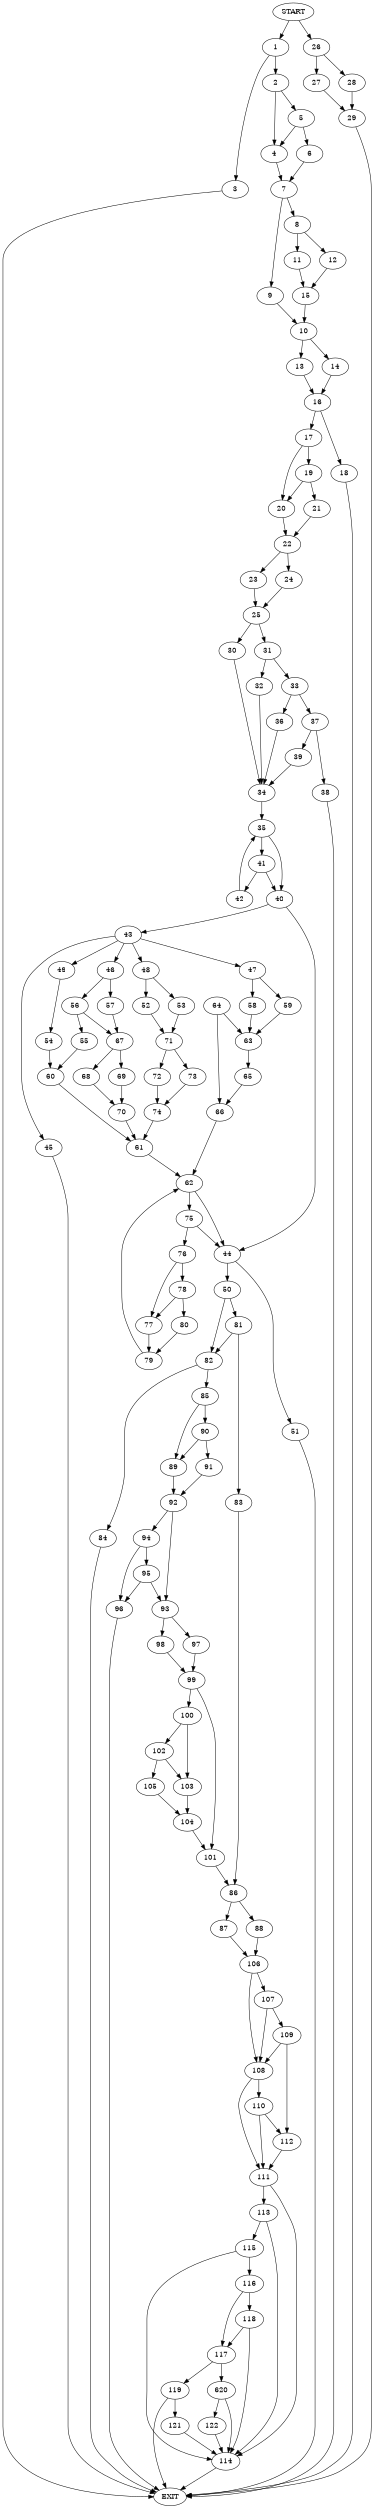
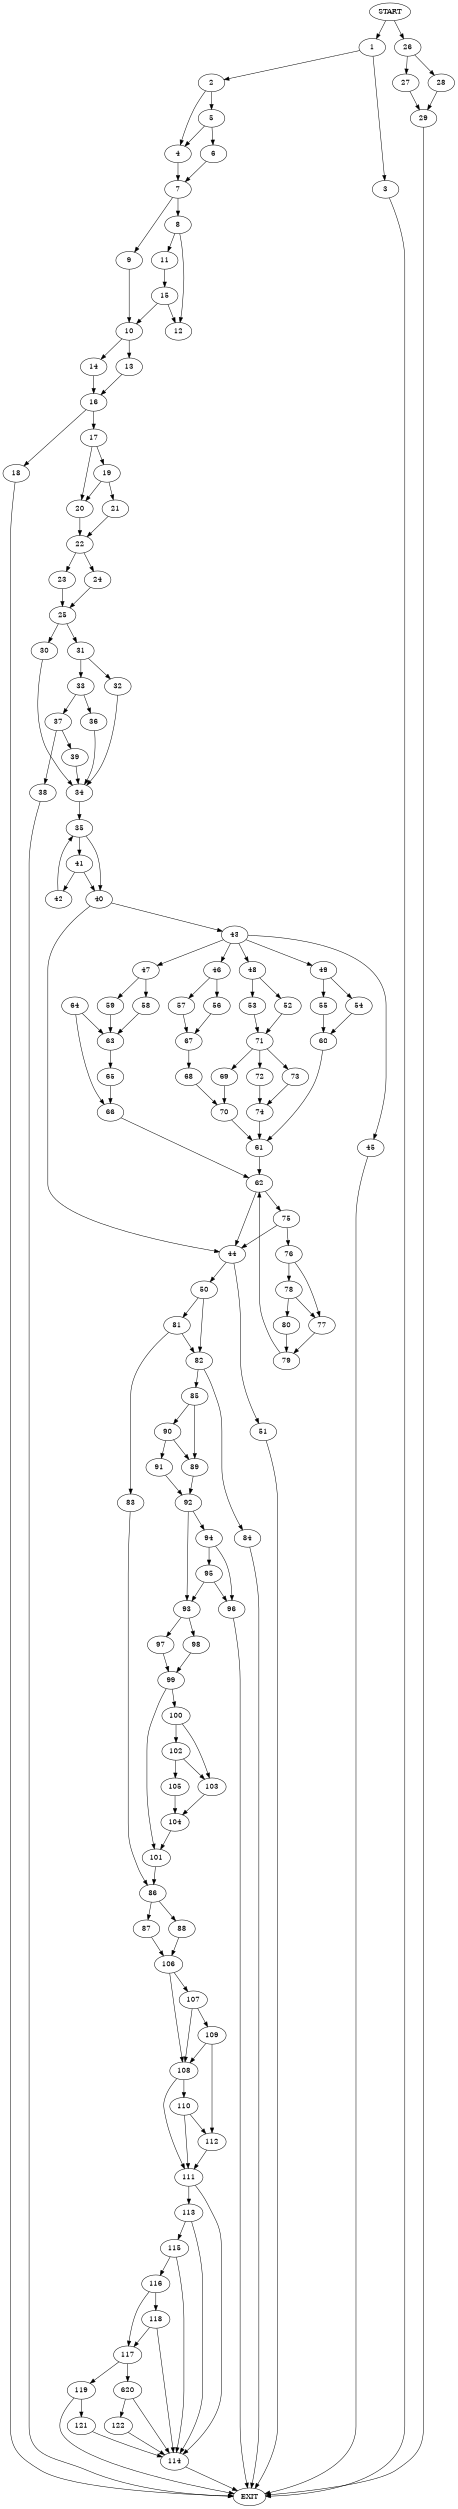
(321, 276) -> (171, 311)
(79, 1021) -> (323, 986)
(121, 1057) -> (244, 1057)
